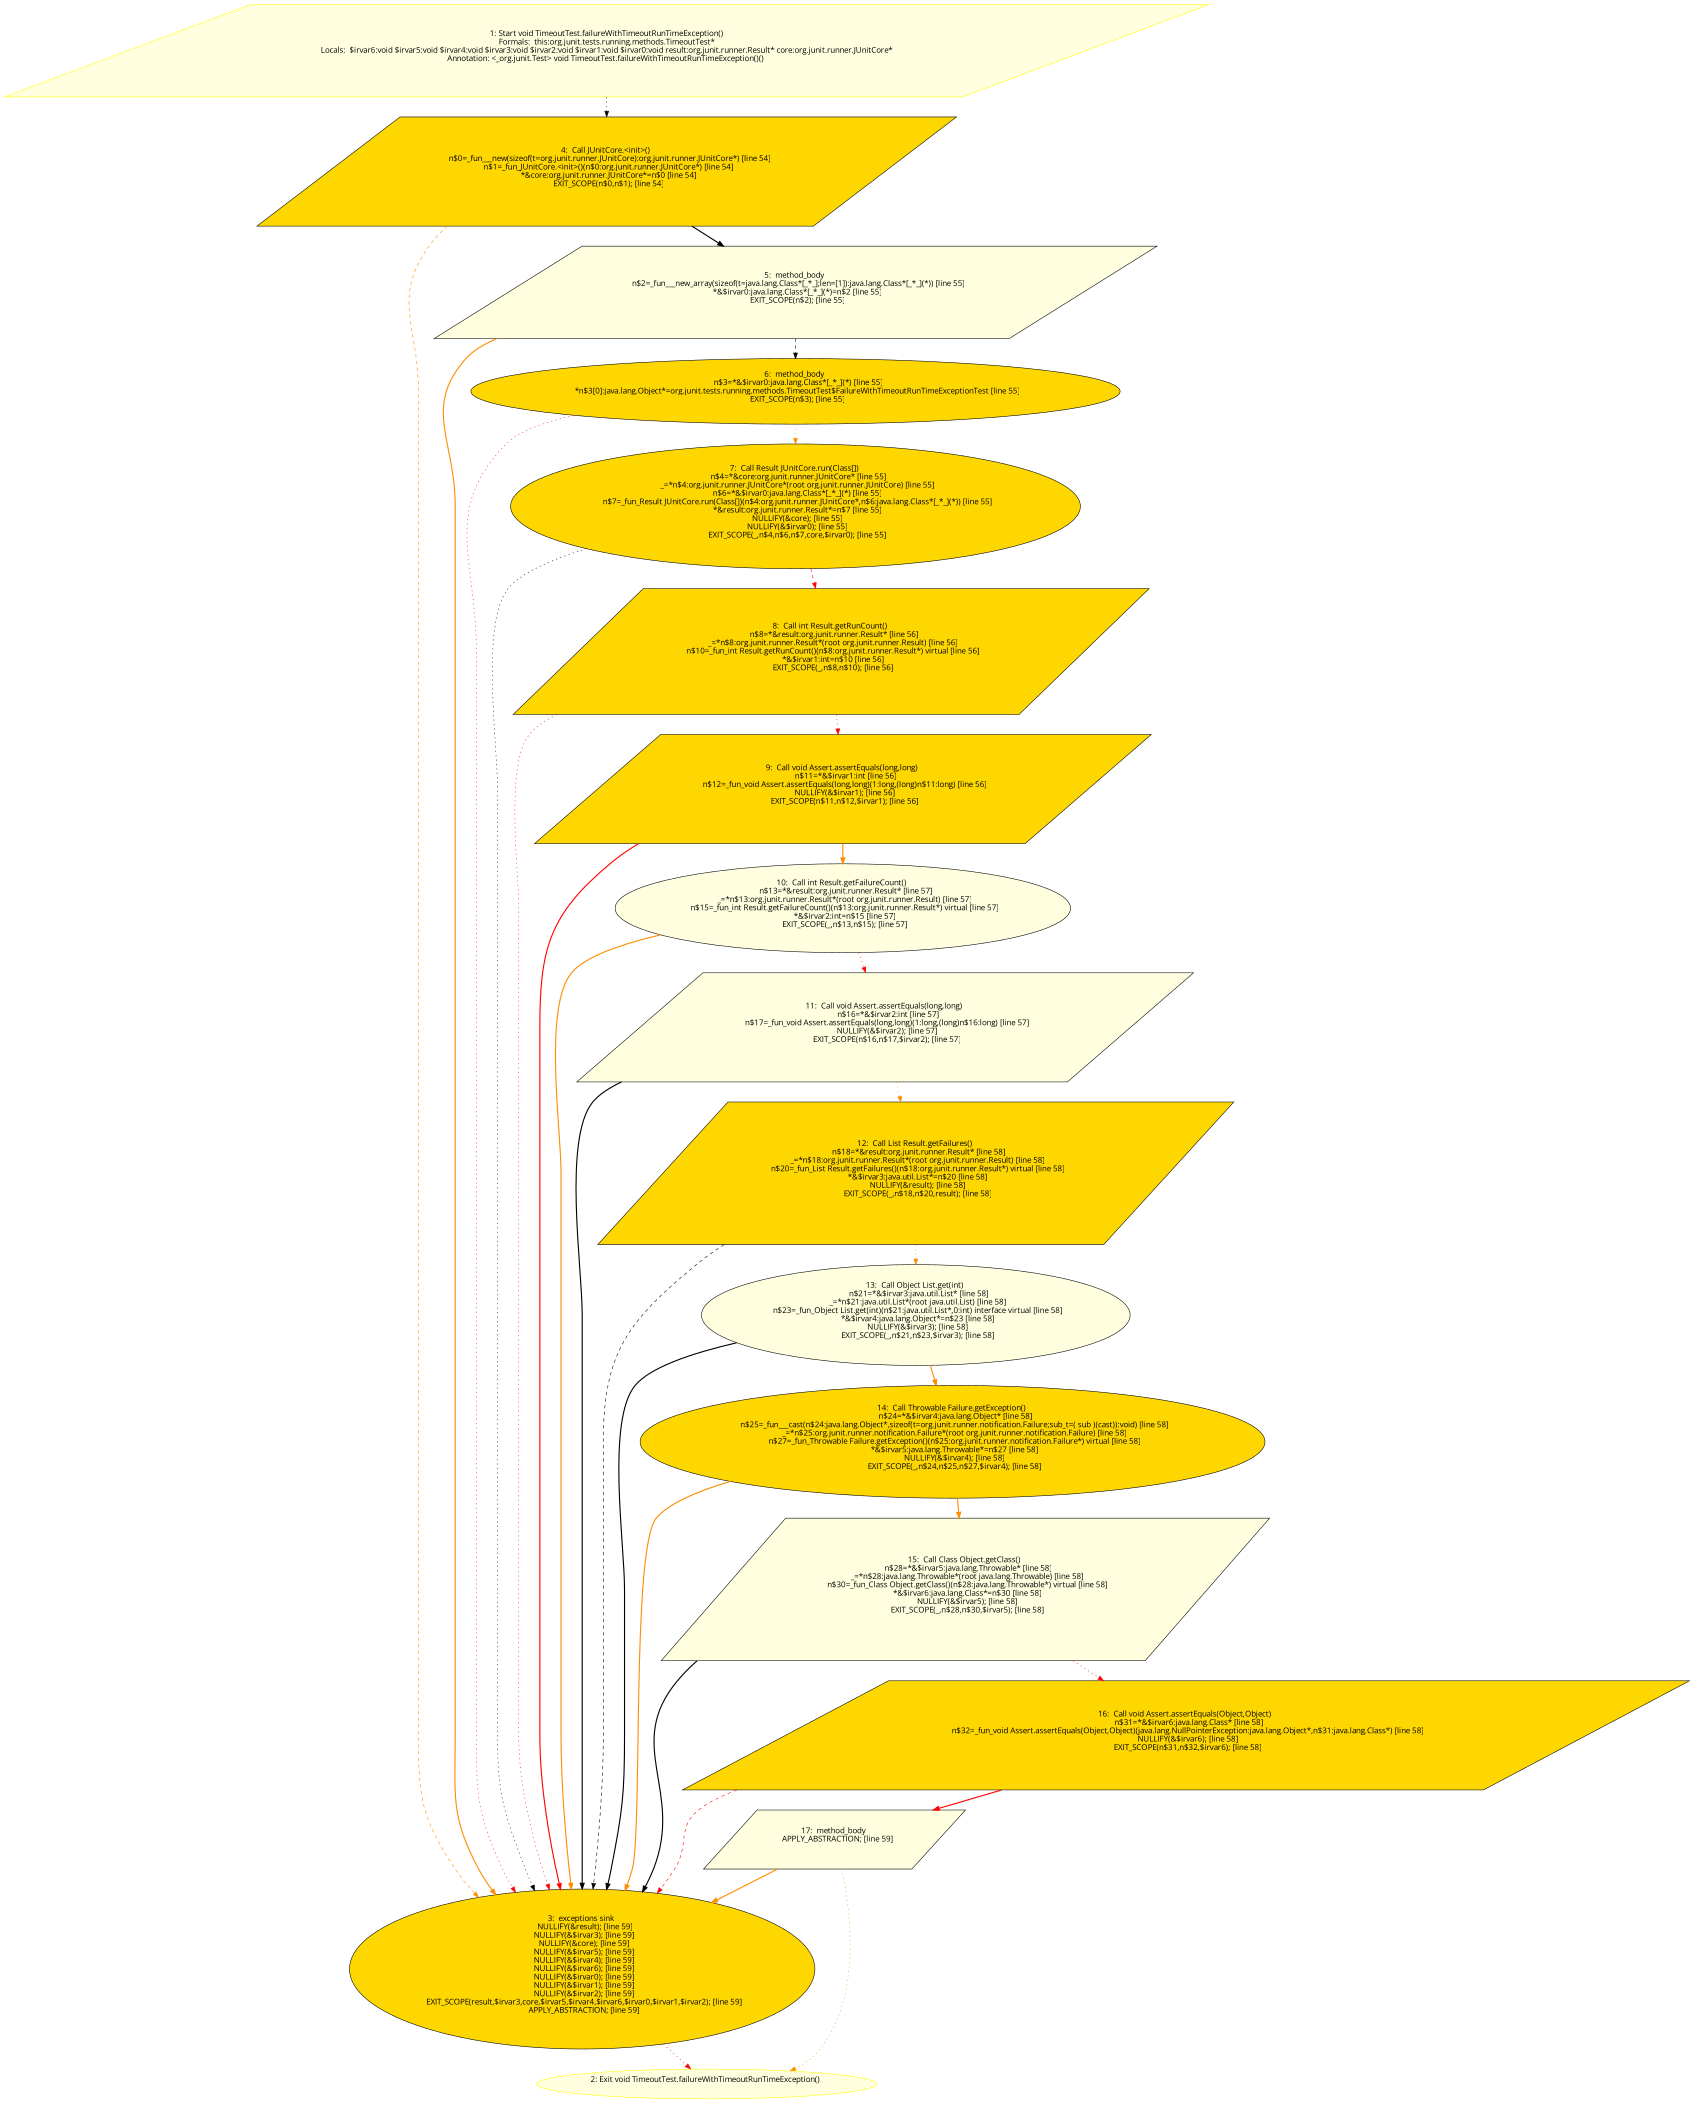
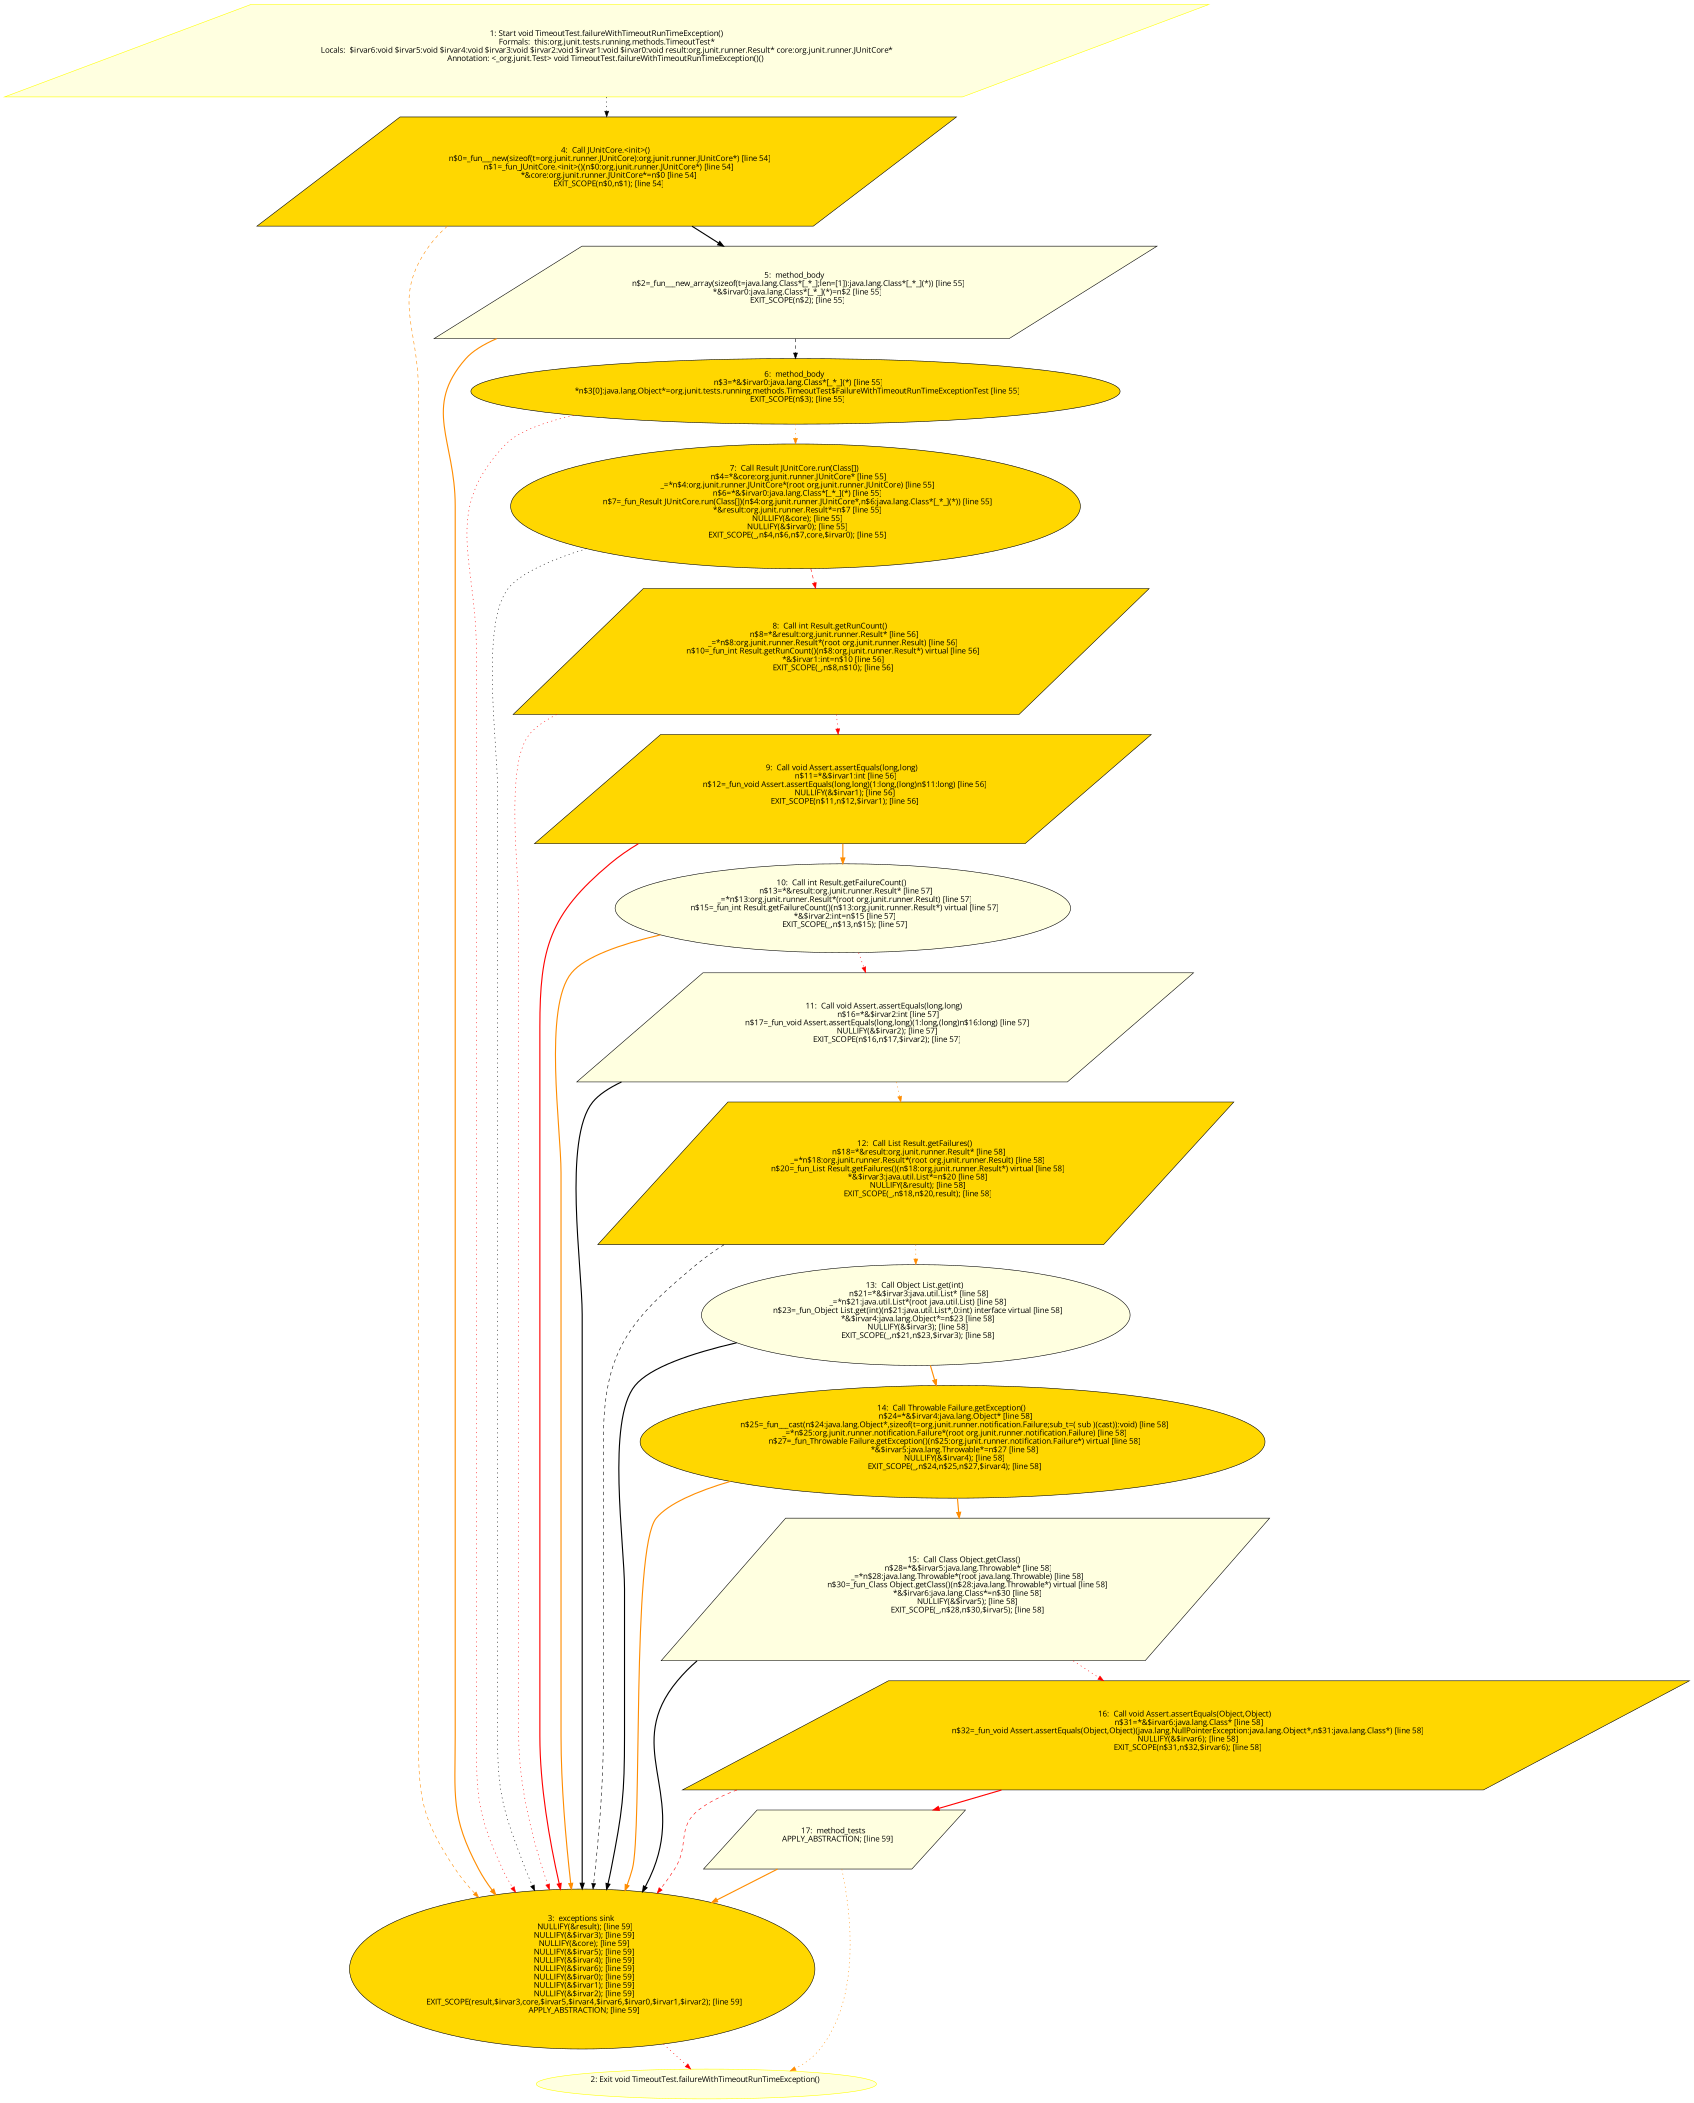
(834, 1840) -> (834, 1840)
